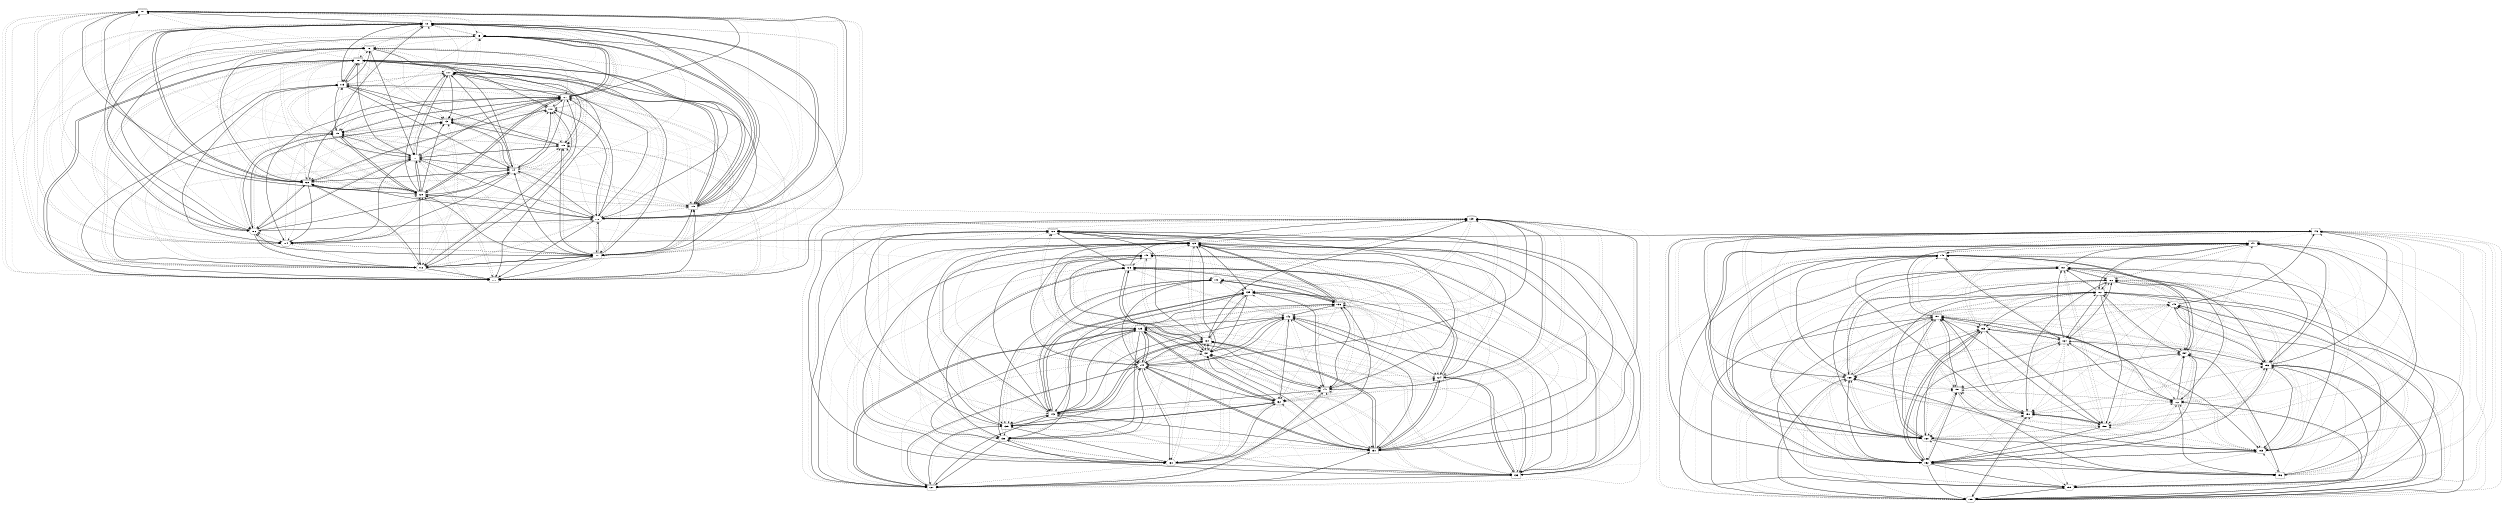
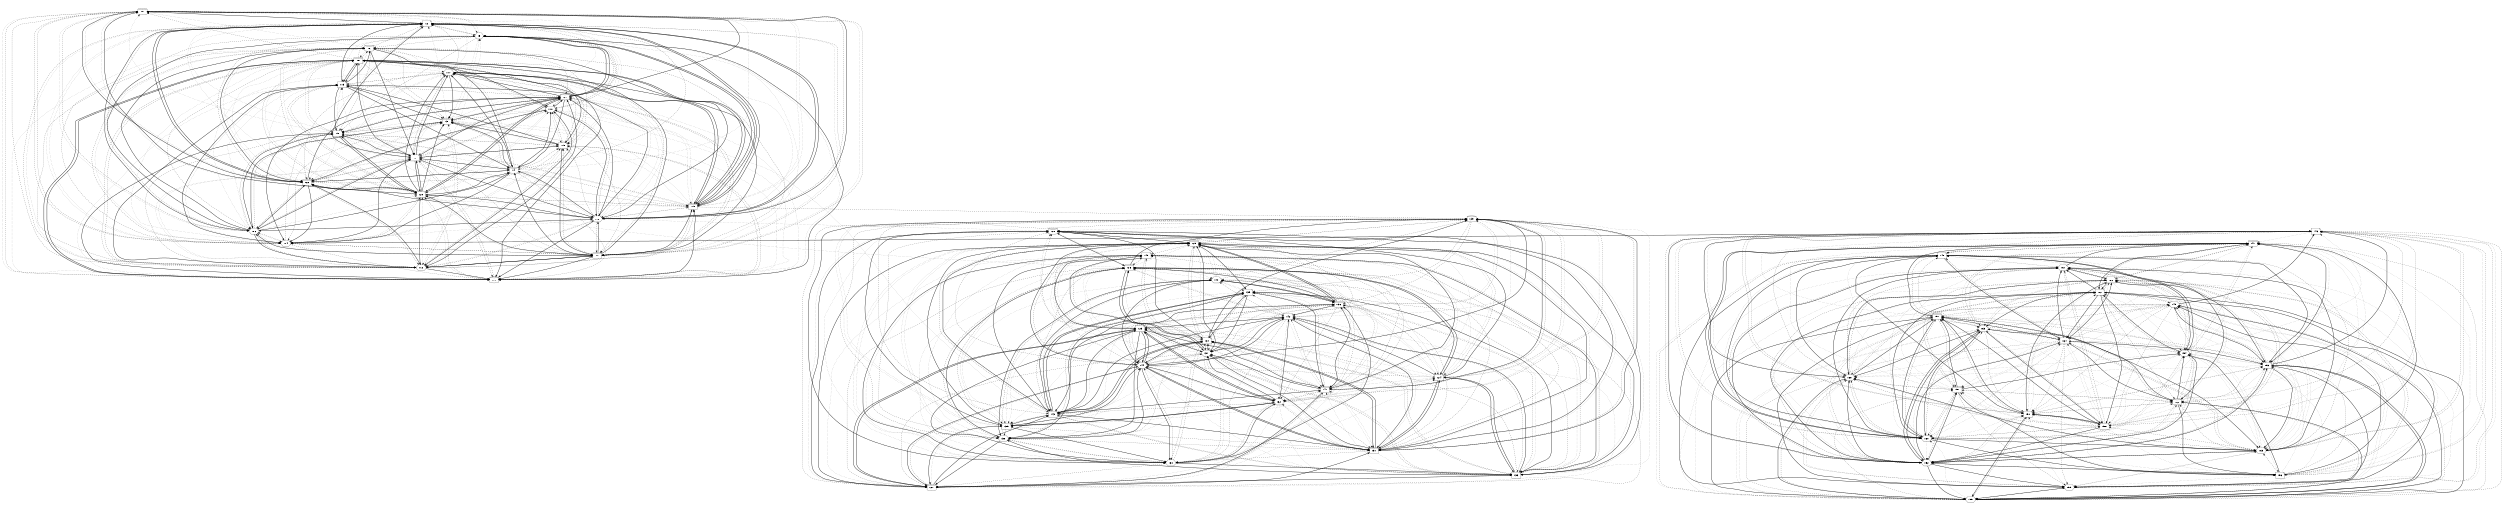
none -> (1413, 286)
